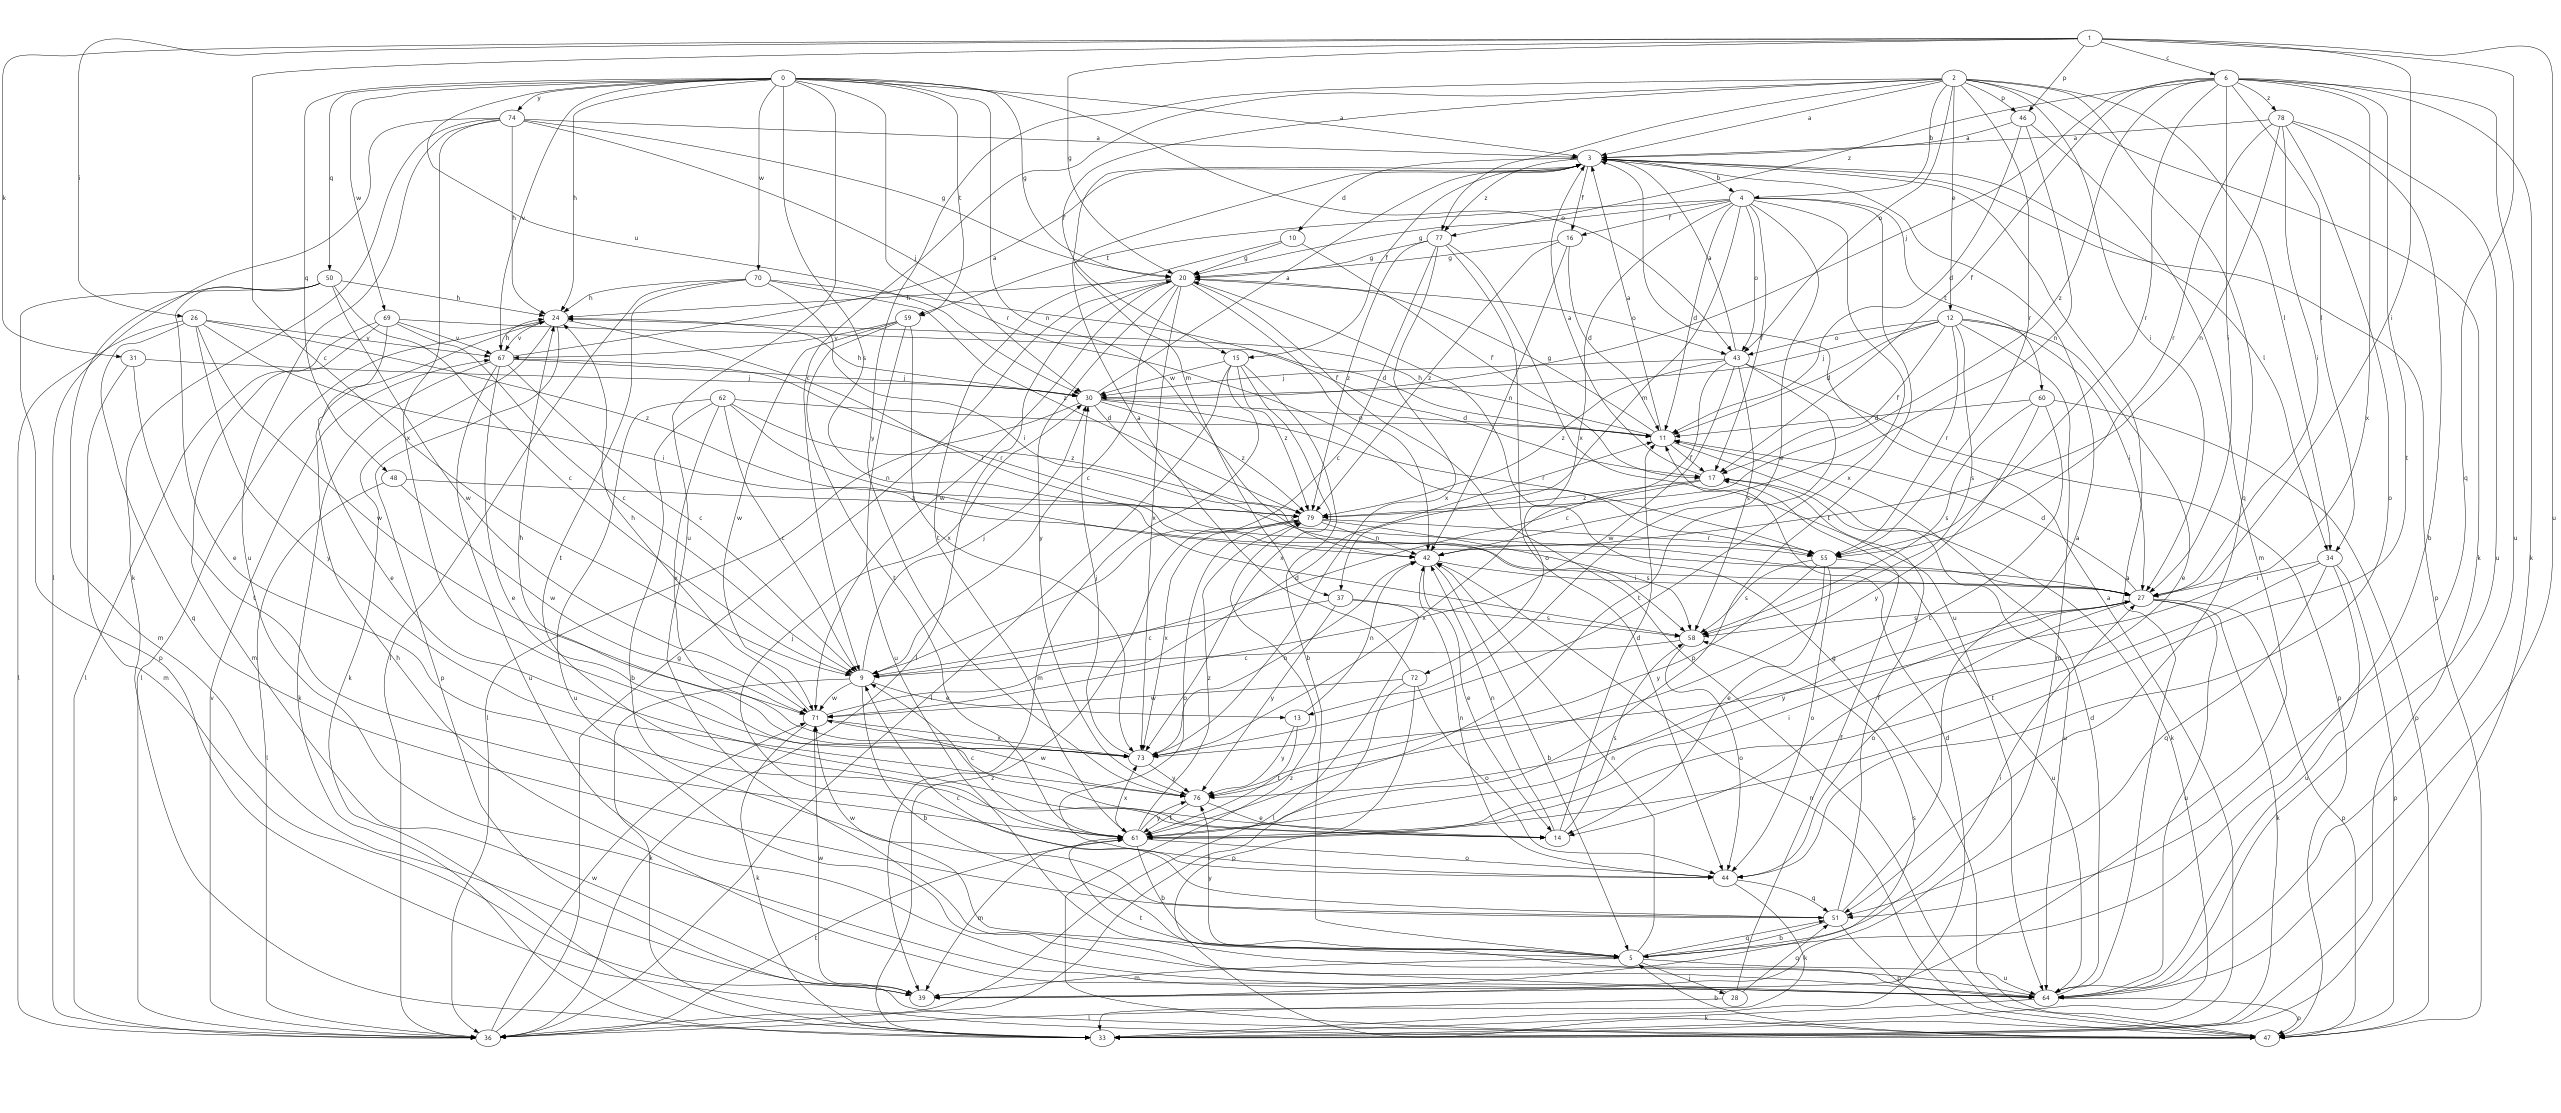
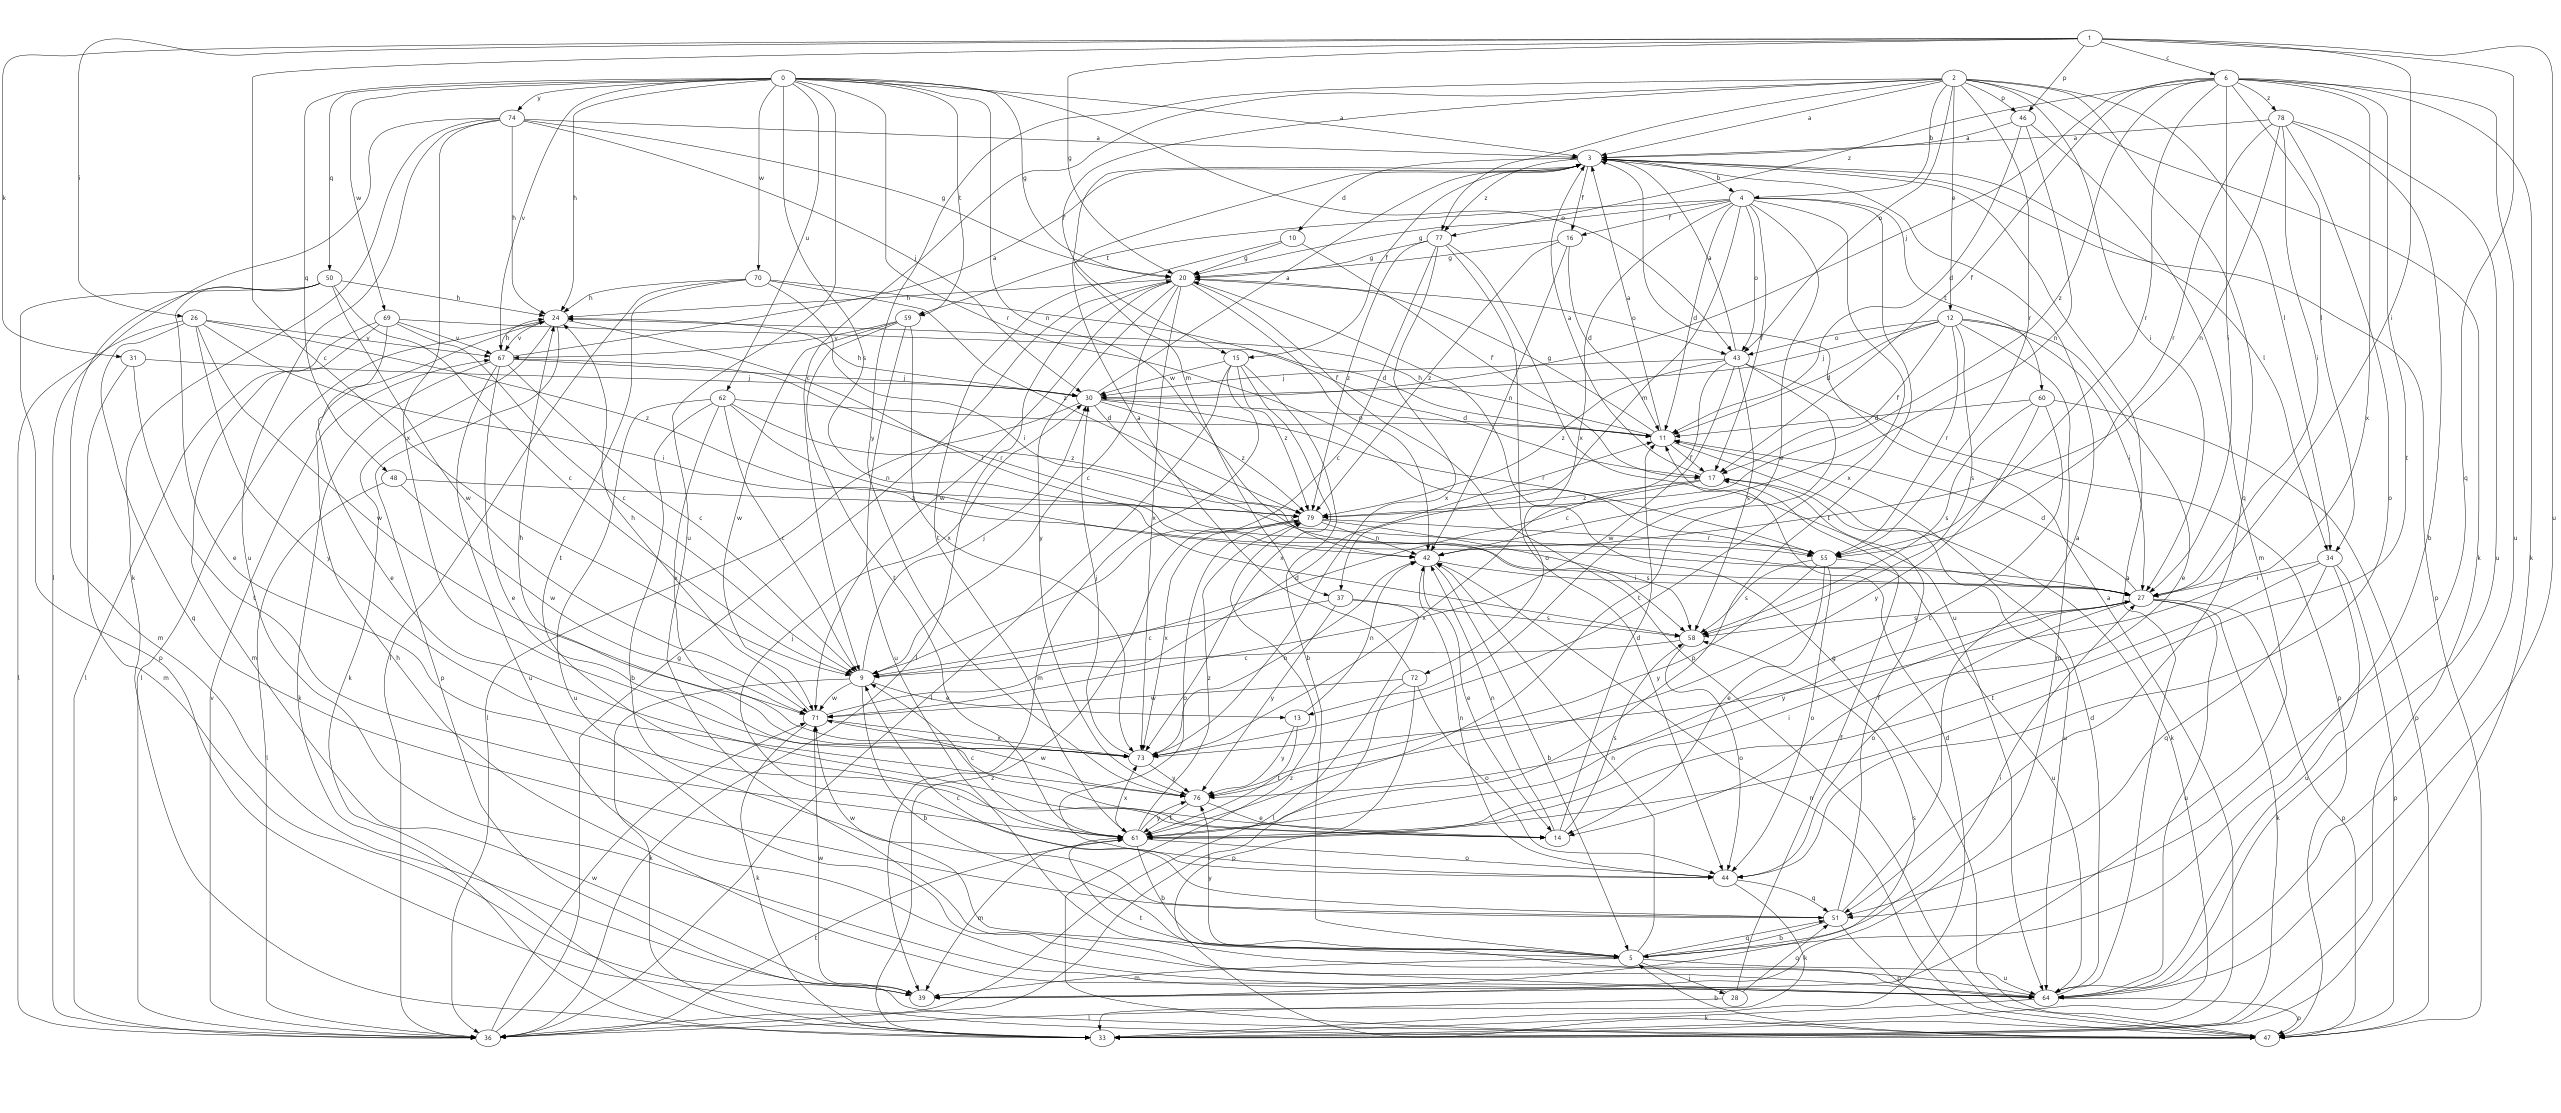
(570, 233) -> (802, 237)
